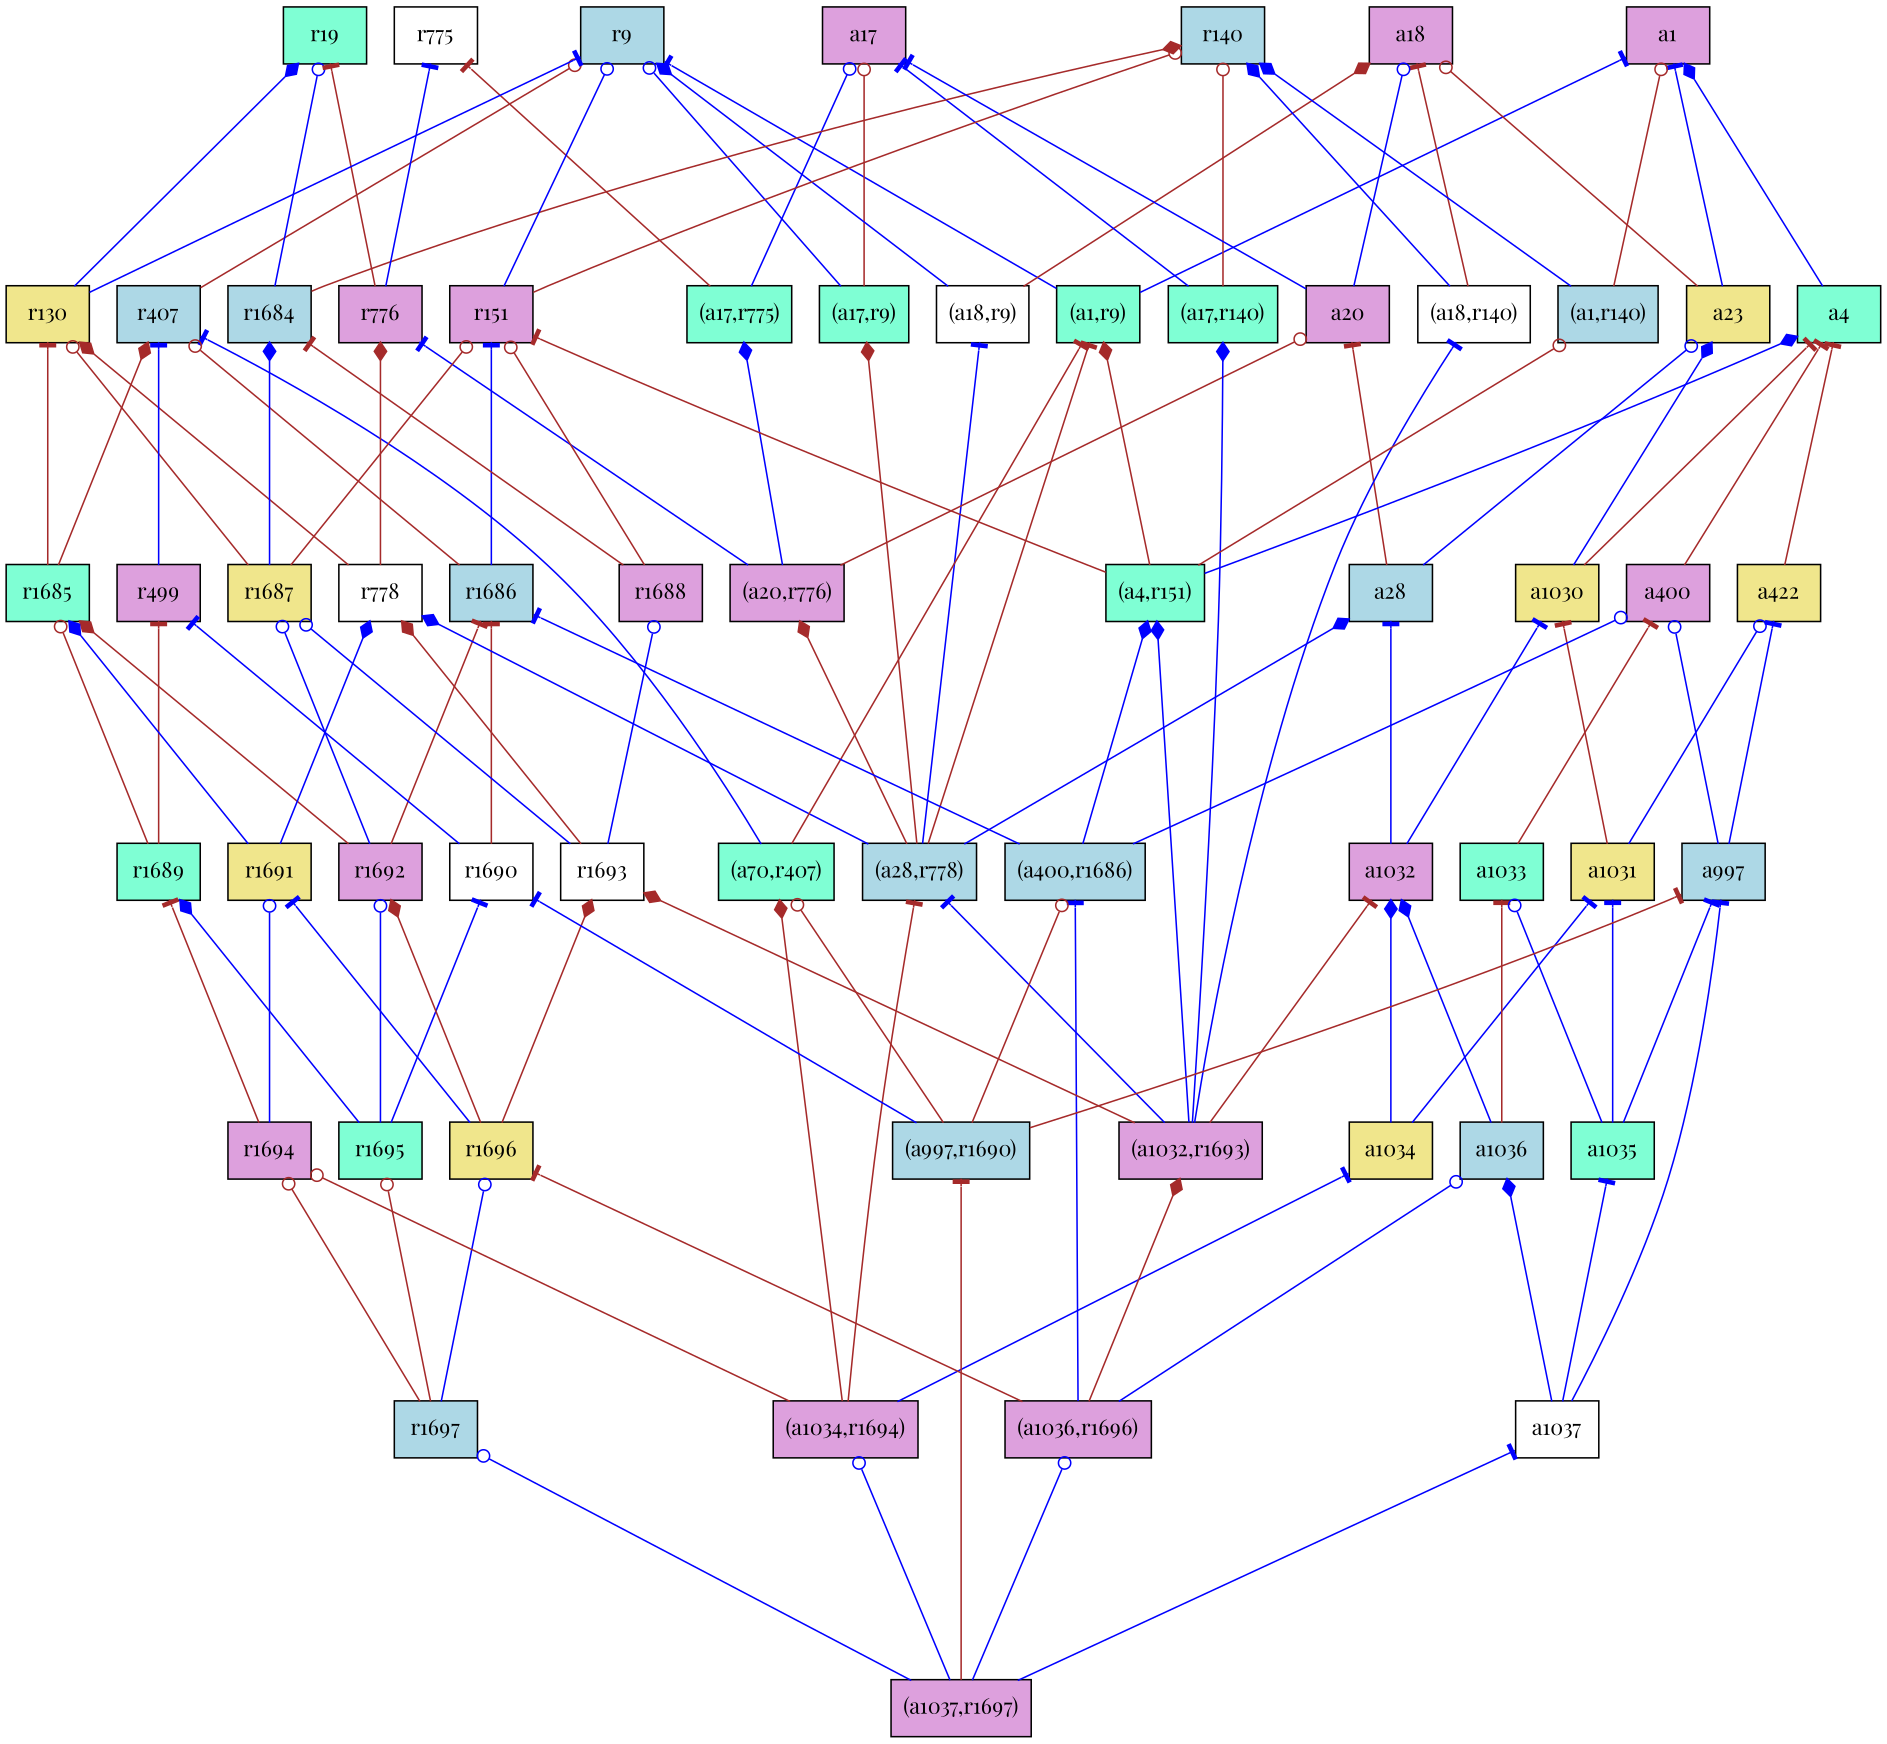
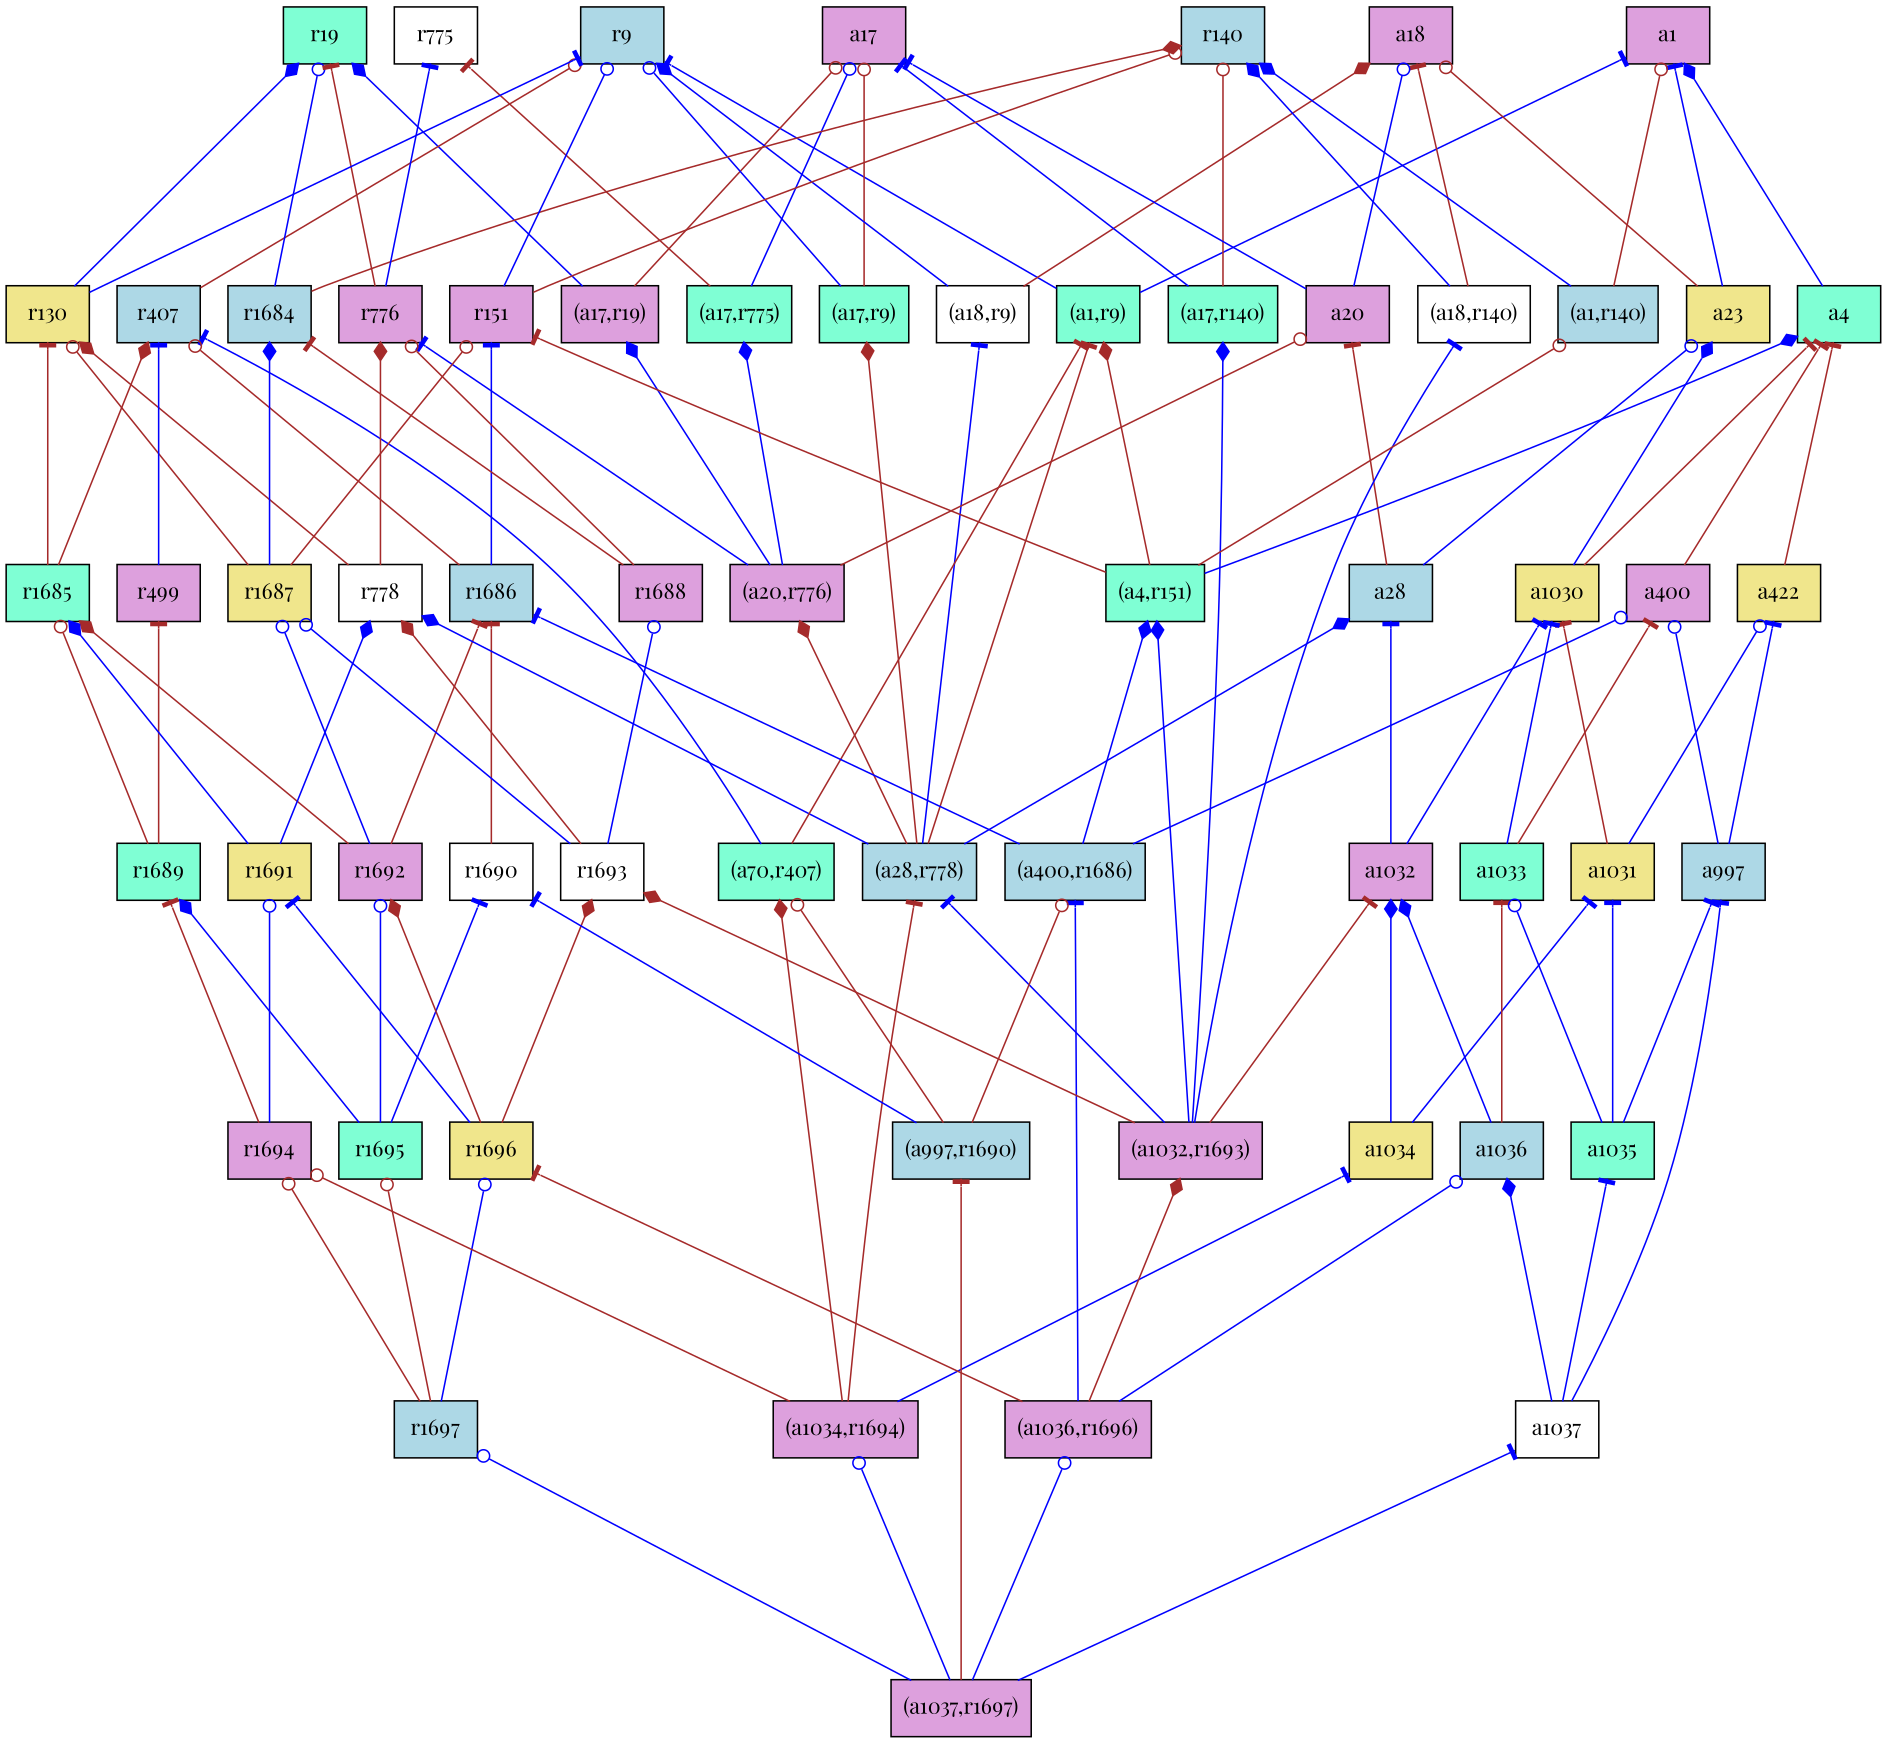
none -> (610, 314)
(583, 464) -> (525, 458)
none -> (1529, 736)
(341, 746) -> none
(1355, 1019) -> none
